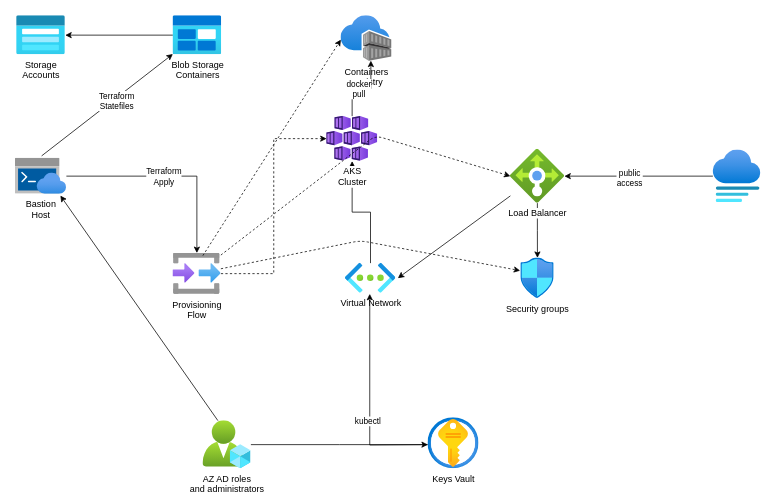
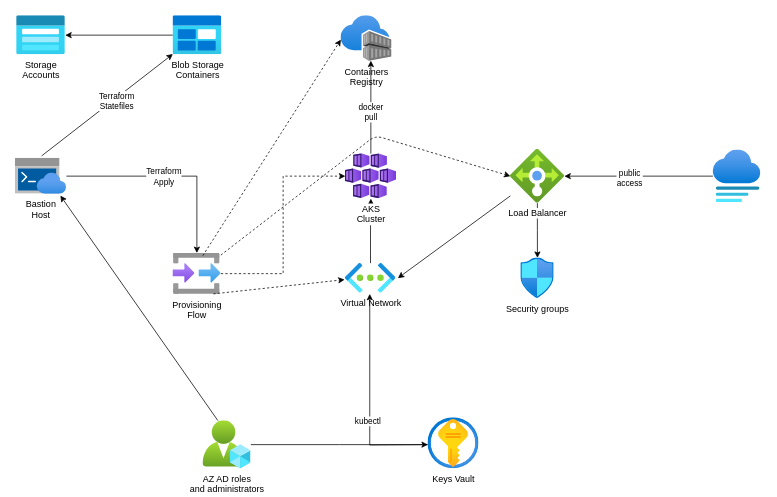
none -> (343, 114)
(352, 138) -> (371, 176)
(372, 243) -> none
none -> (279, 286)
